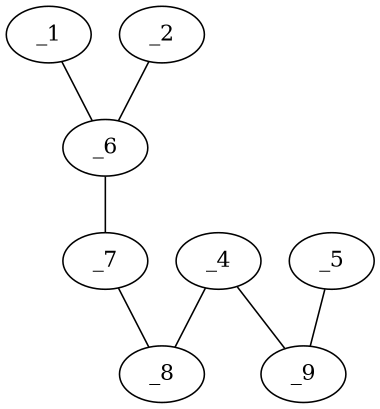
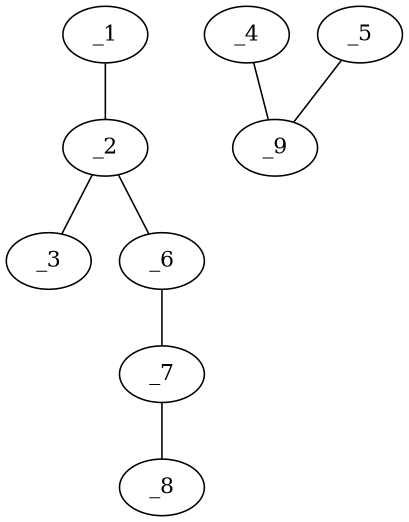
(77, 91) -> (105, 91)
none -> (49, 261)
(190, 318) -> none
